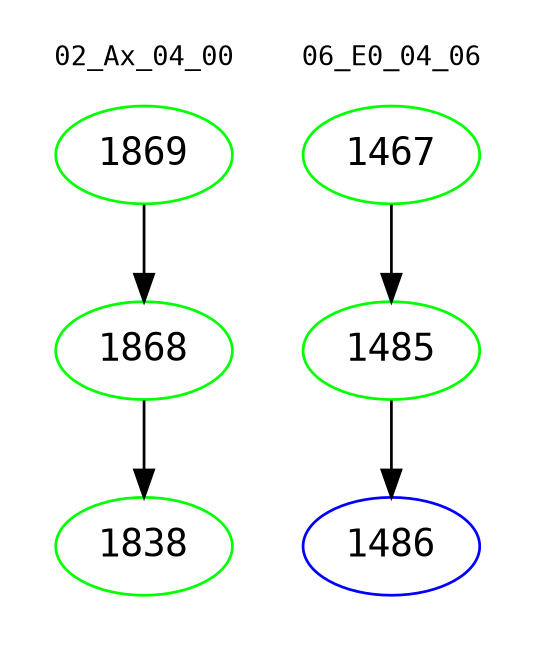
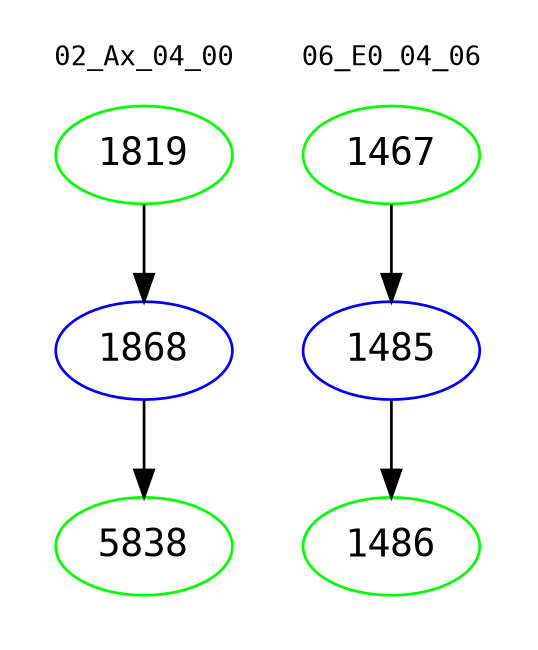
(144, 155) -> (144, 155)
(144, 351) -> (144, 351)
(391, 351) -> (391, 351)
(144, 546) -> (144, 546)
(391, 546) -> (391, 546)
